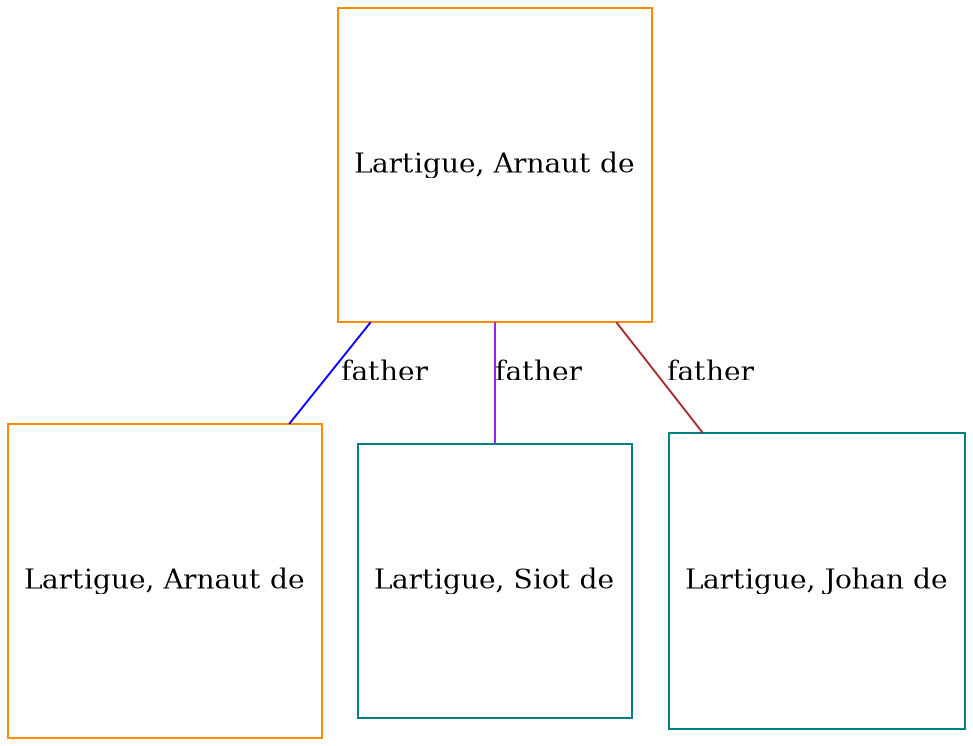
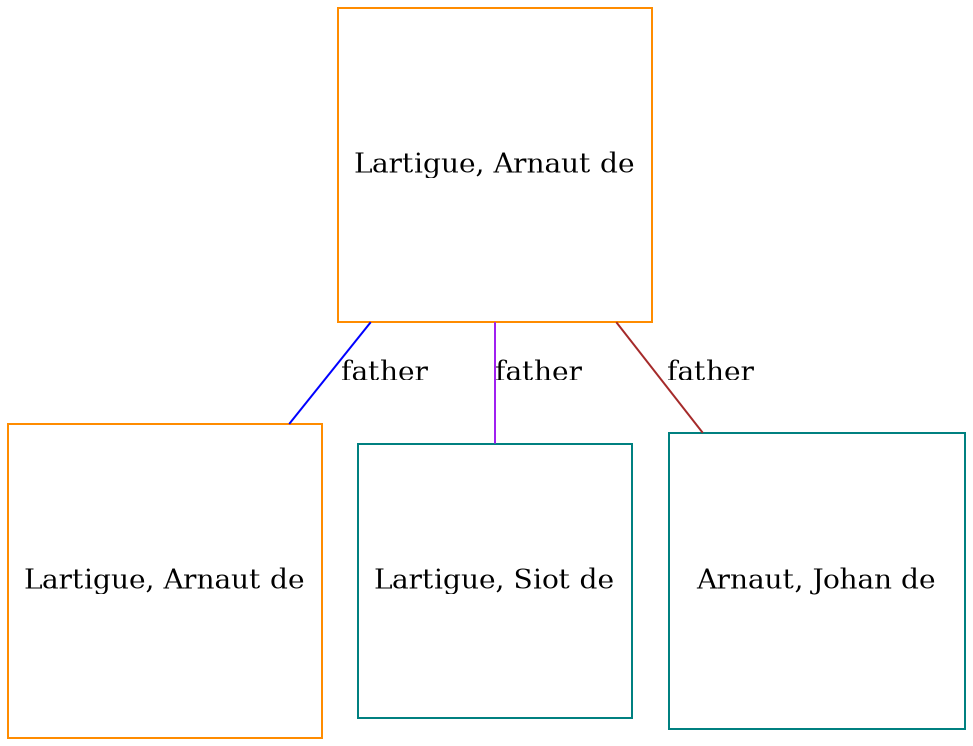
(817, 581) -> (817, 581)
